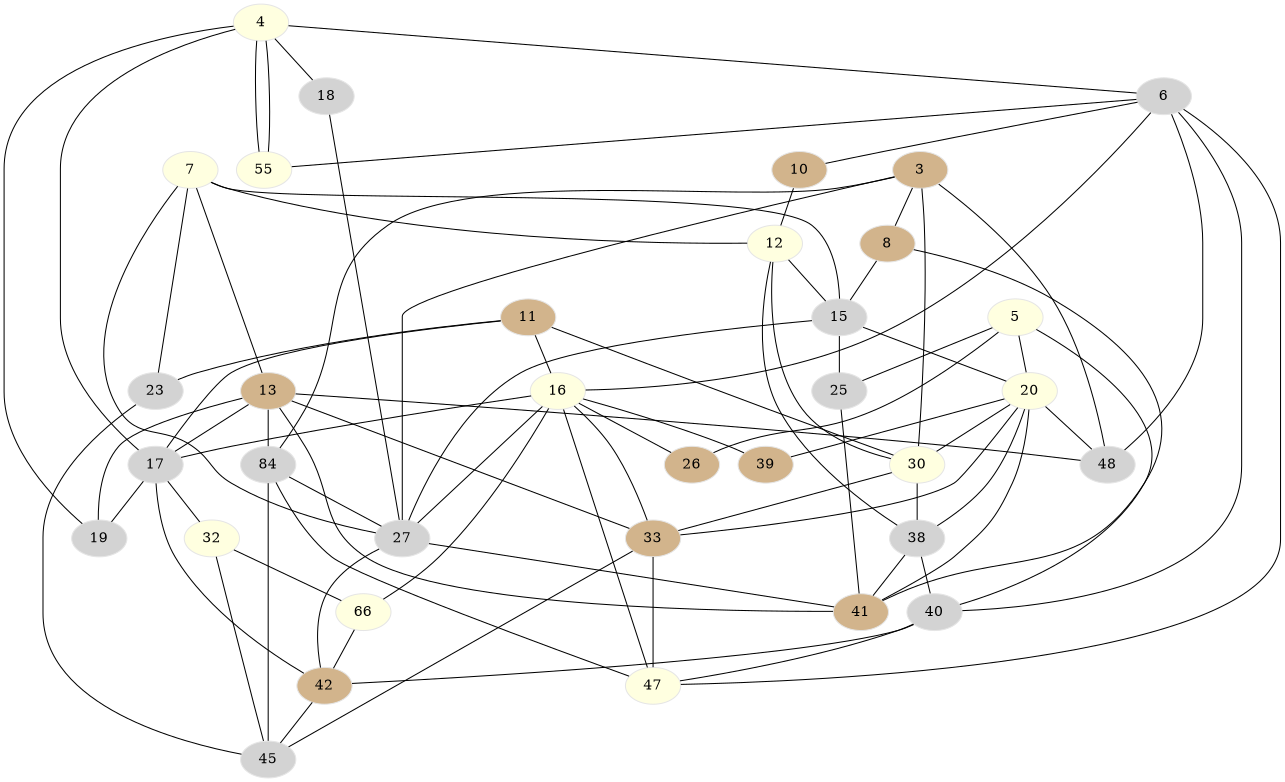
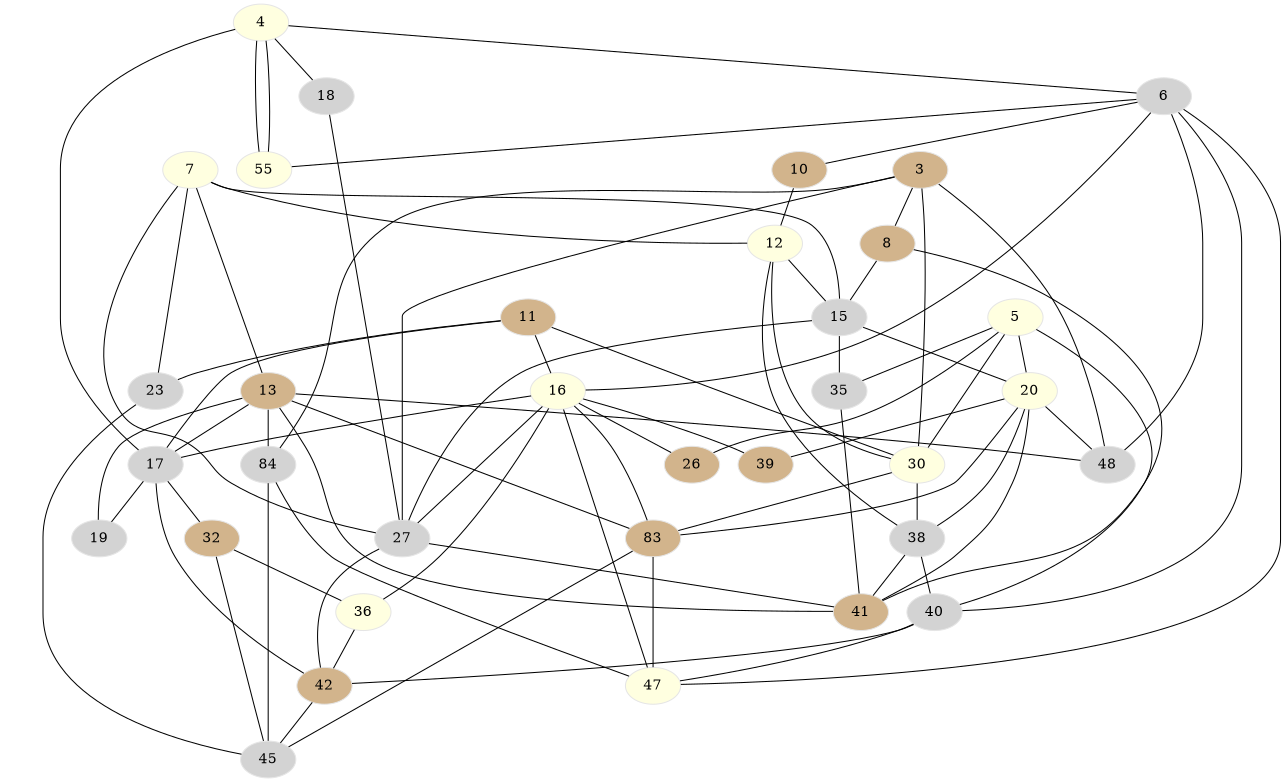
(4, 213) -> none
(839, 391) -> (839, 391)
(973, 428) -> (966, 391)
(335, 502) -> none
(212, 538) -> (212, 538)
(653, 538) -> (653, 538)
(363, 612) -> (363, 612)
